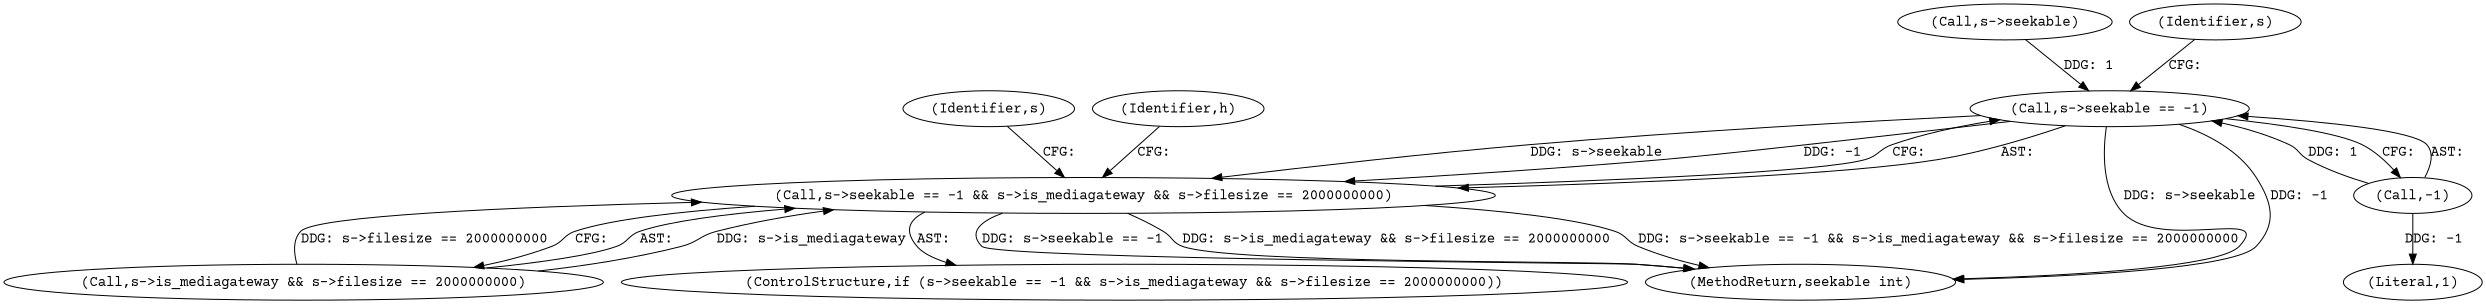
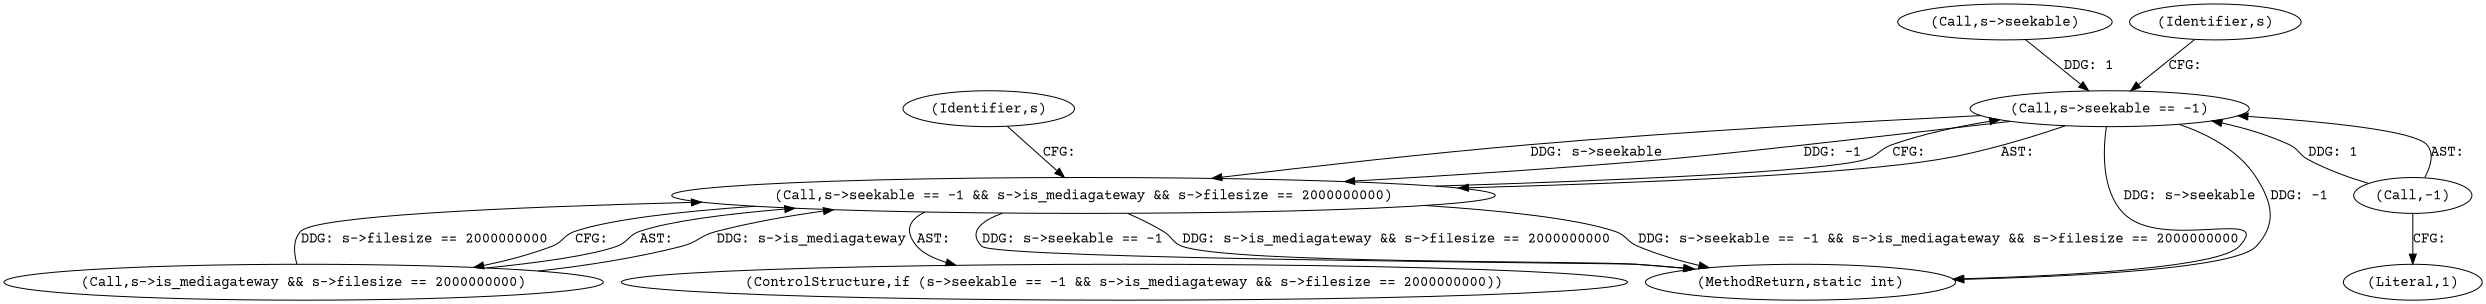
(1178, 109) -> none
(2315, 131) -> none
(2434, 239) -> (2434, 239)
(1800, 282) -> (1800, 282)
